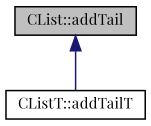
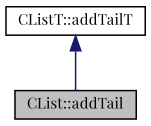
(76, 71) -> (76, 71)
